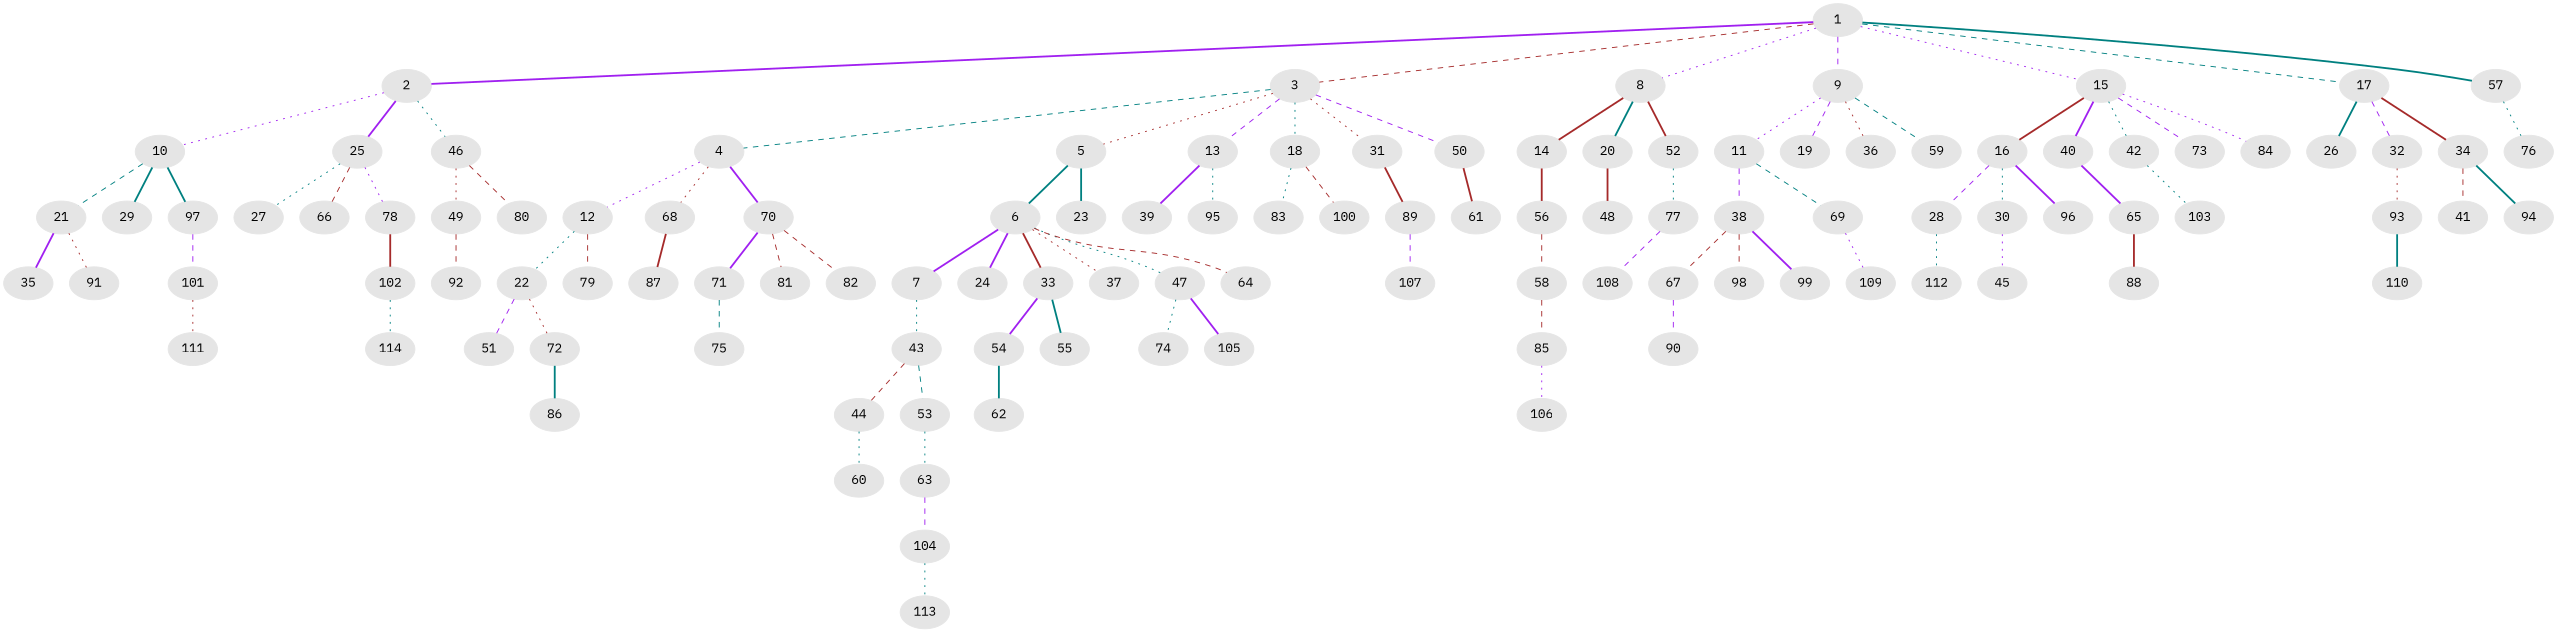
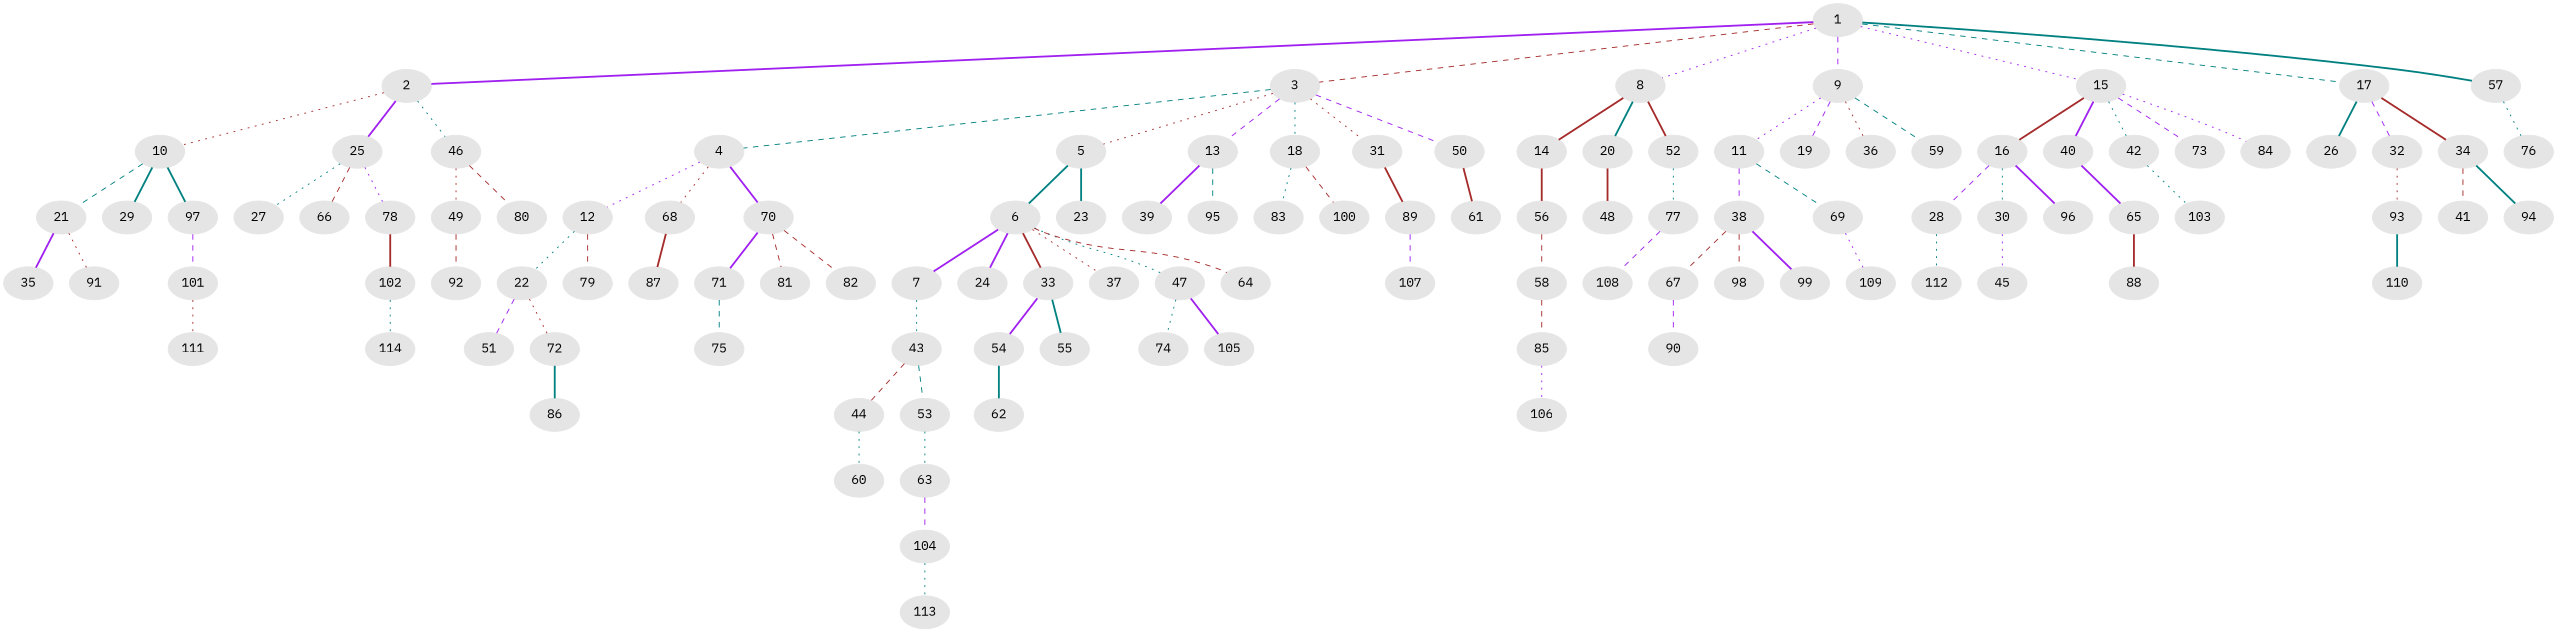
(283, 119) -> (283, 119)
(1213, 185) -> (1213, 185)
